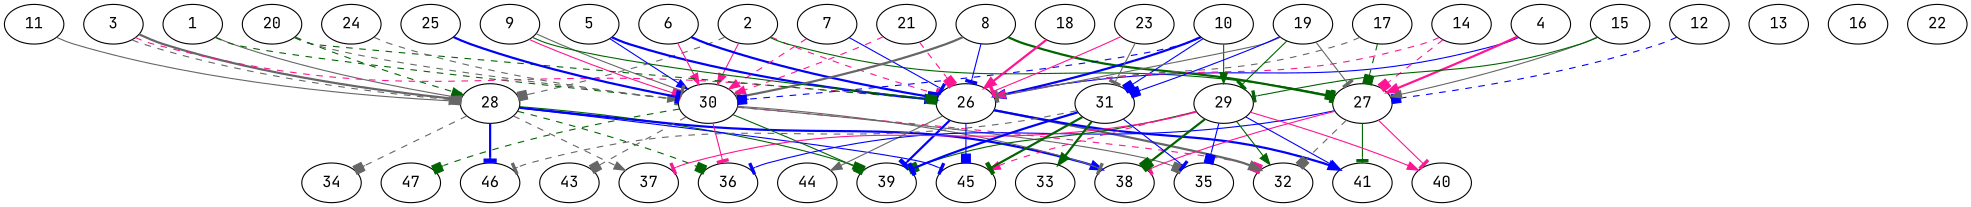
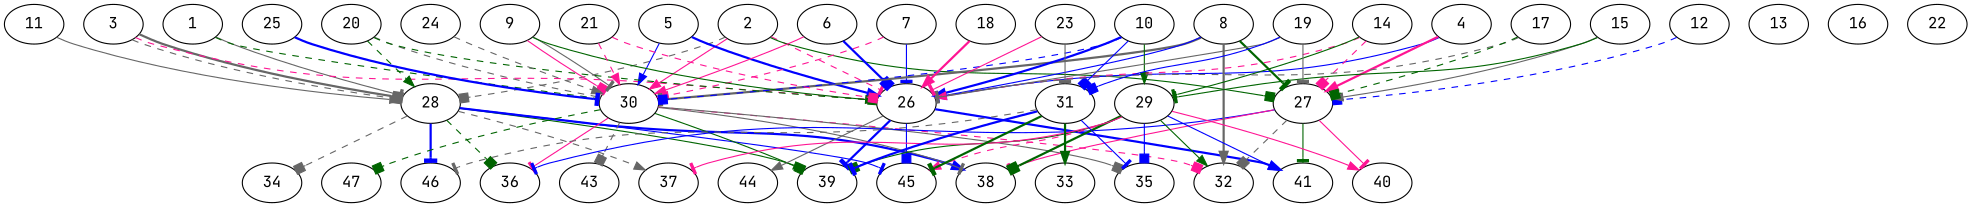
(1274, 53) -> (1269, 69)
(1122, 136) -> (1224, 98)
